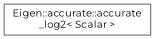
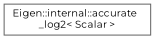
(77, 20) -> (77, 20)
